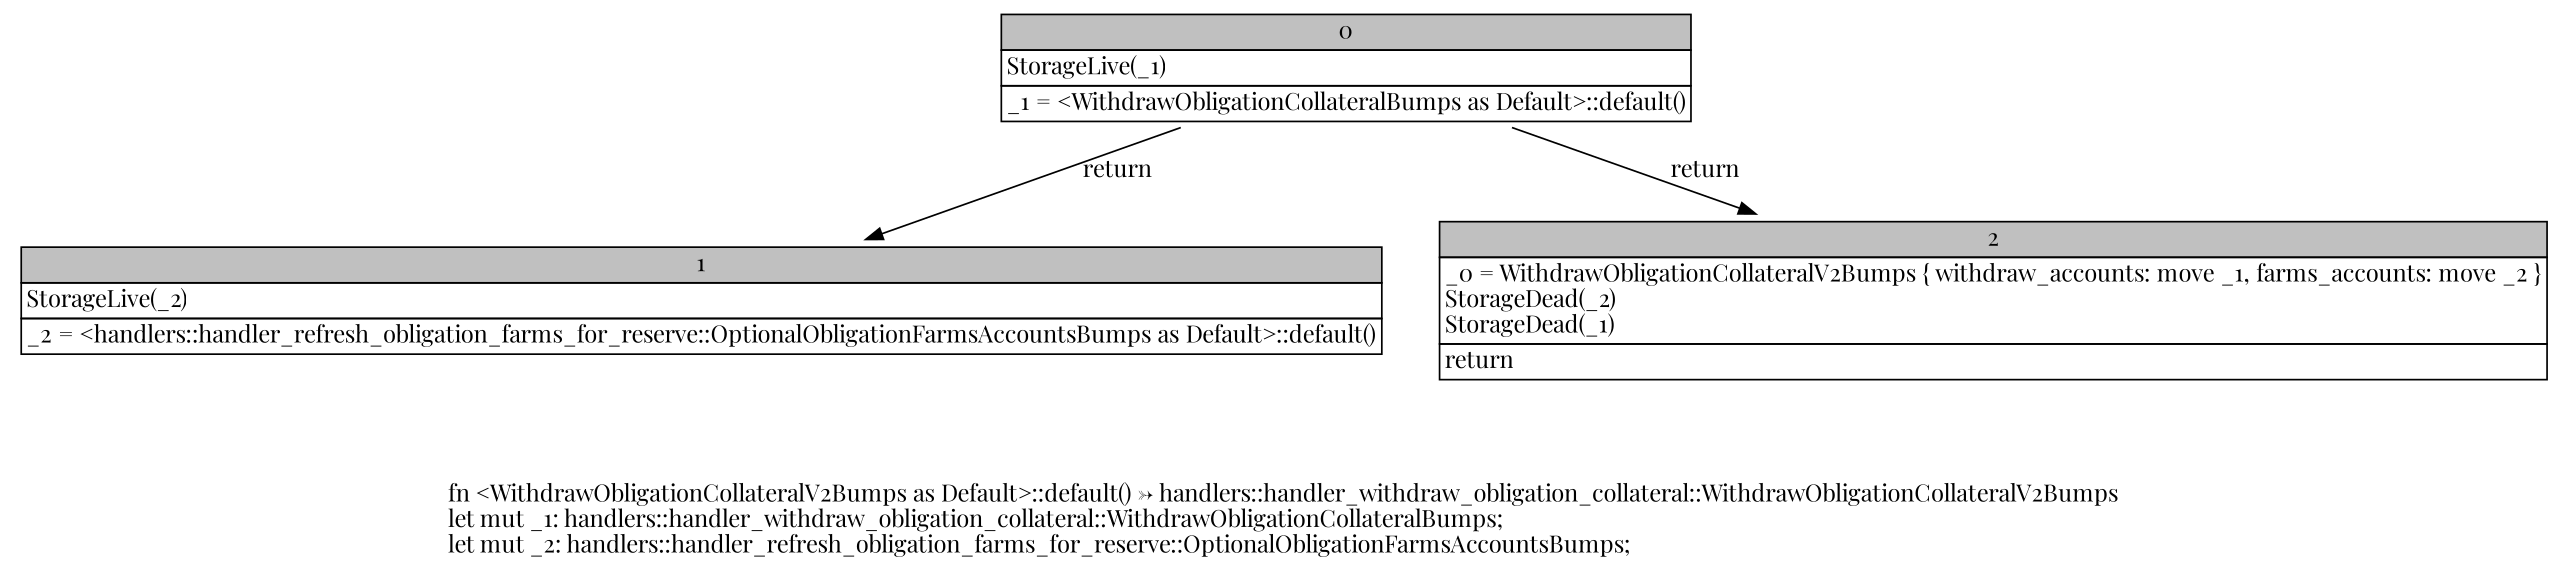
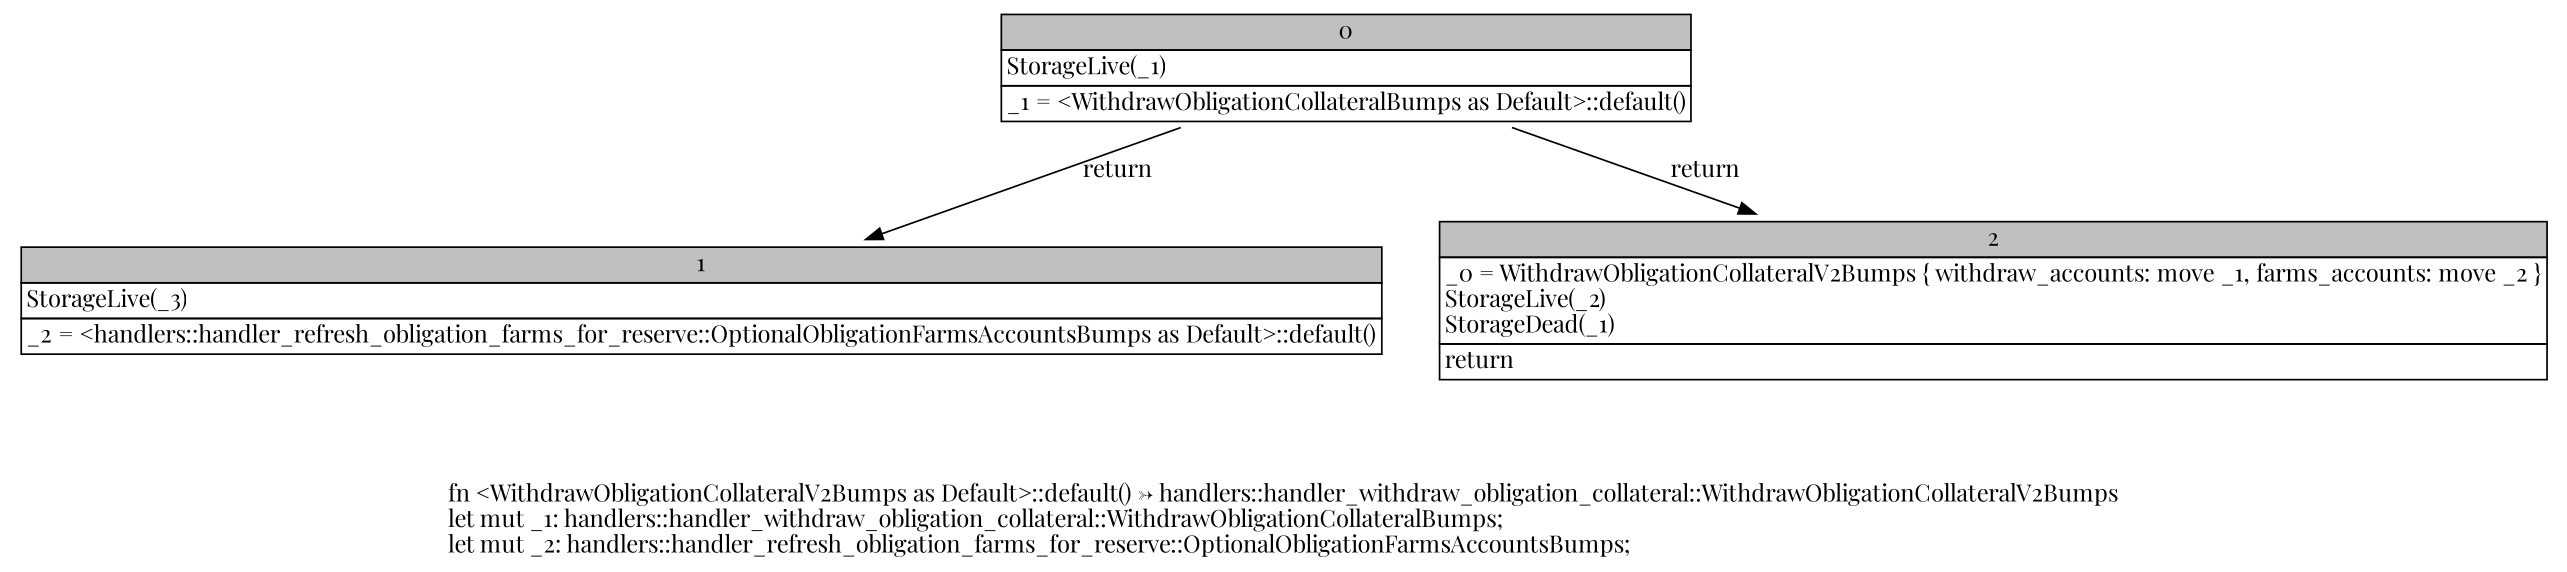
(107, 300) -> (107, 300)
(1530, 300) -> (1525, 300)
